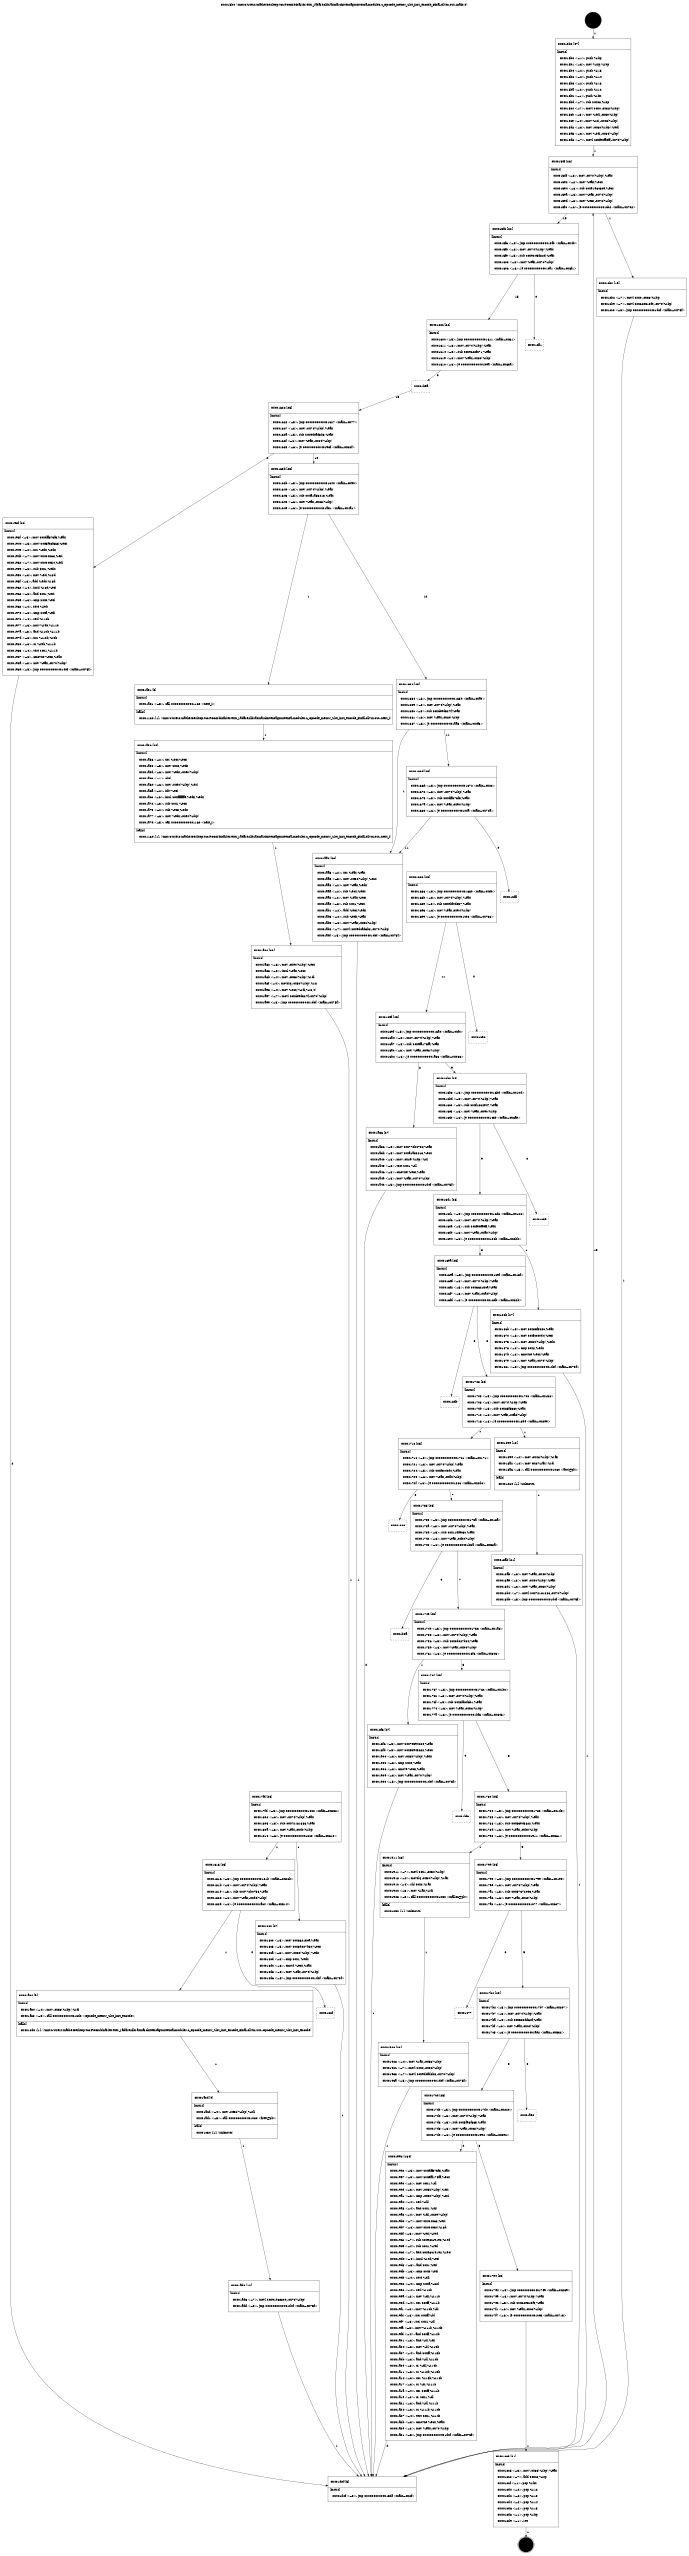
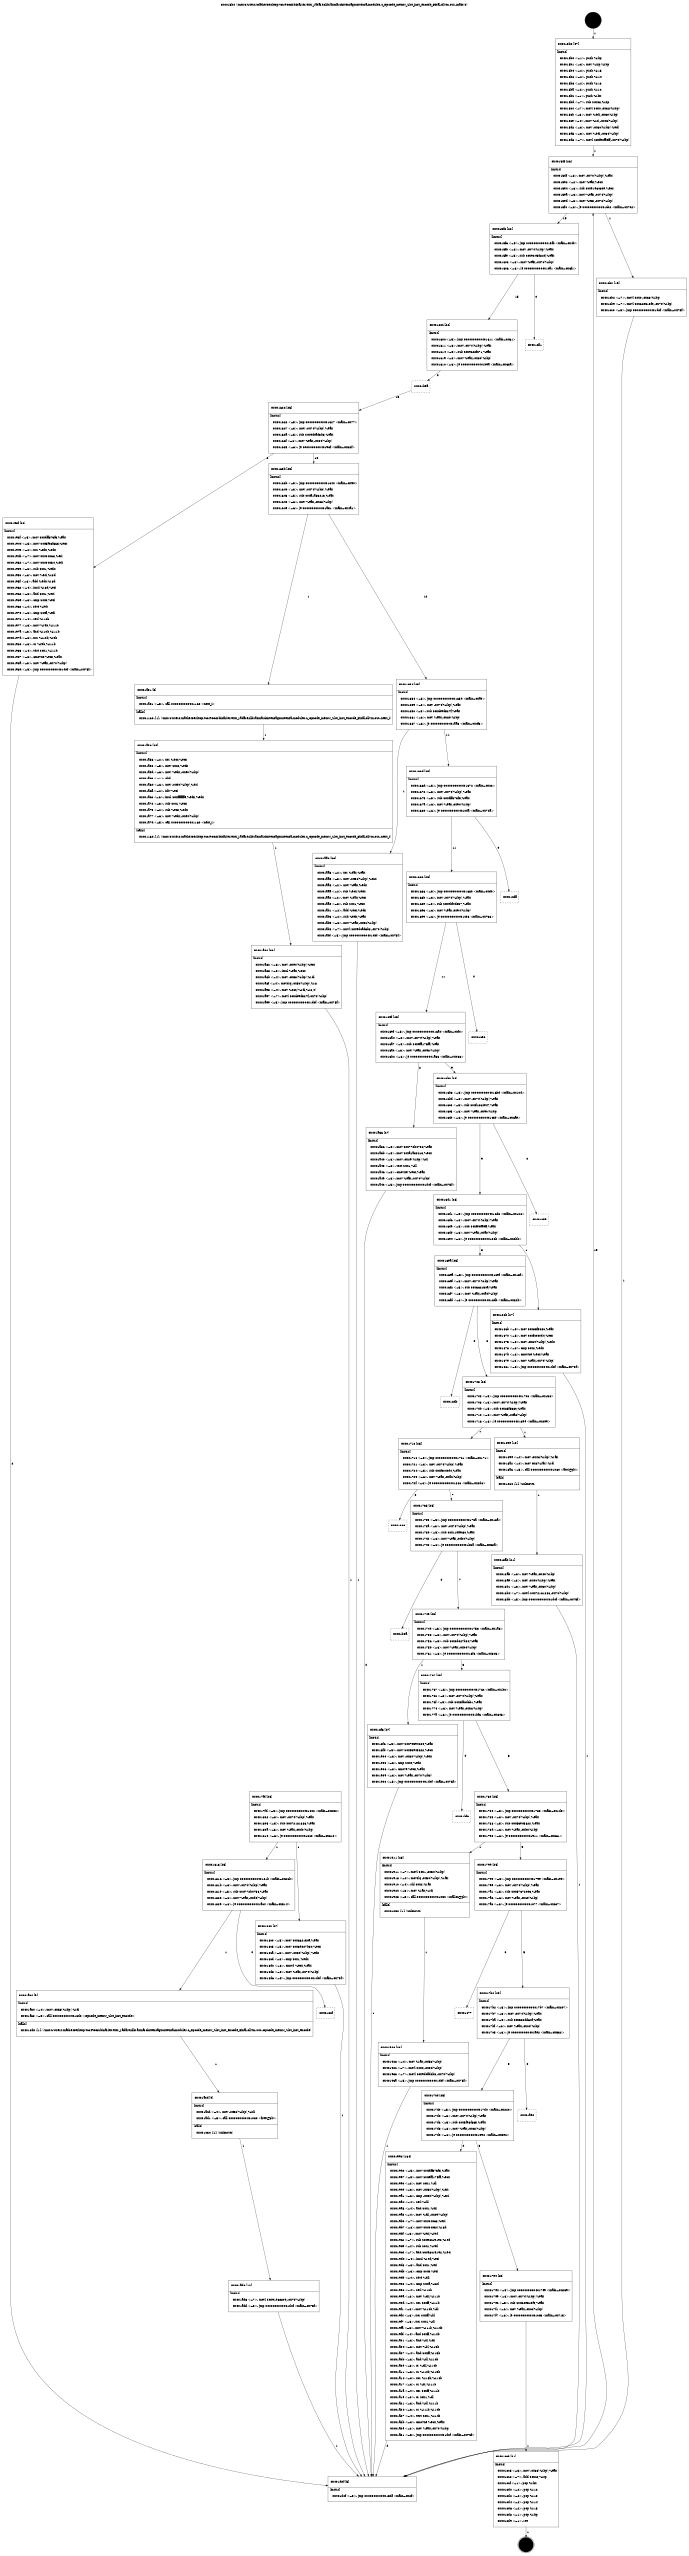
(416, 834) -> (452, 843)
